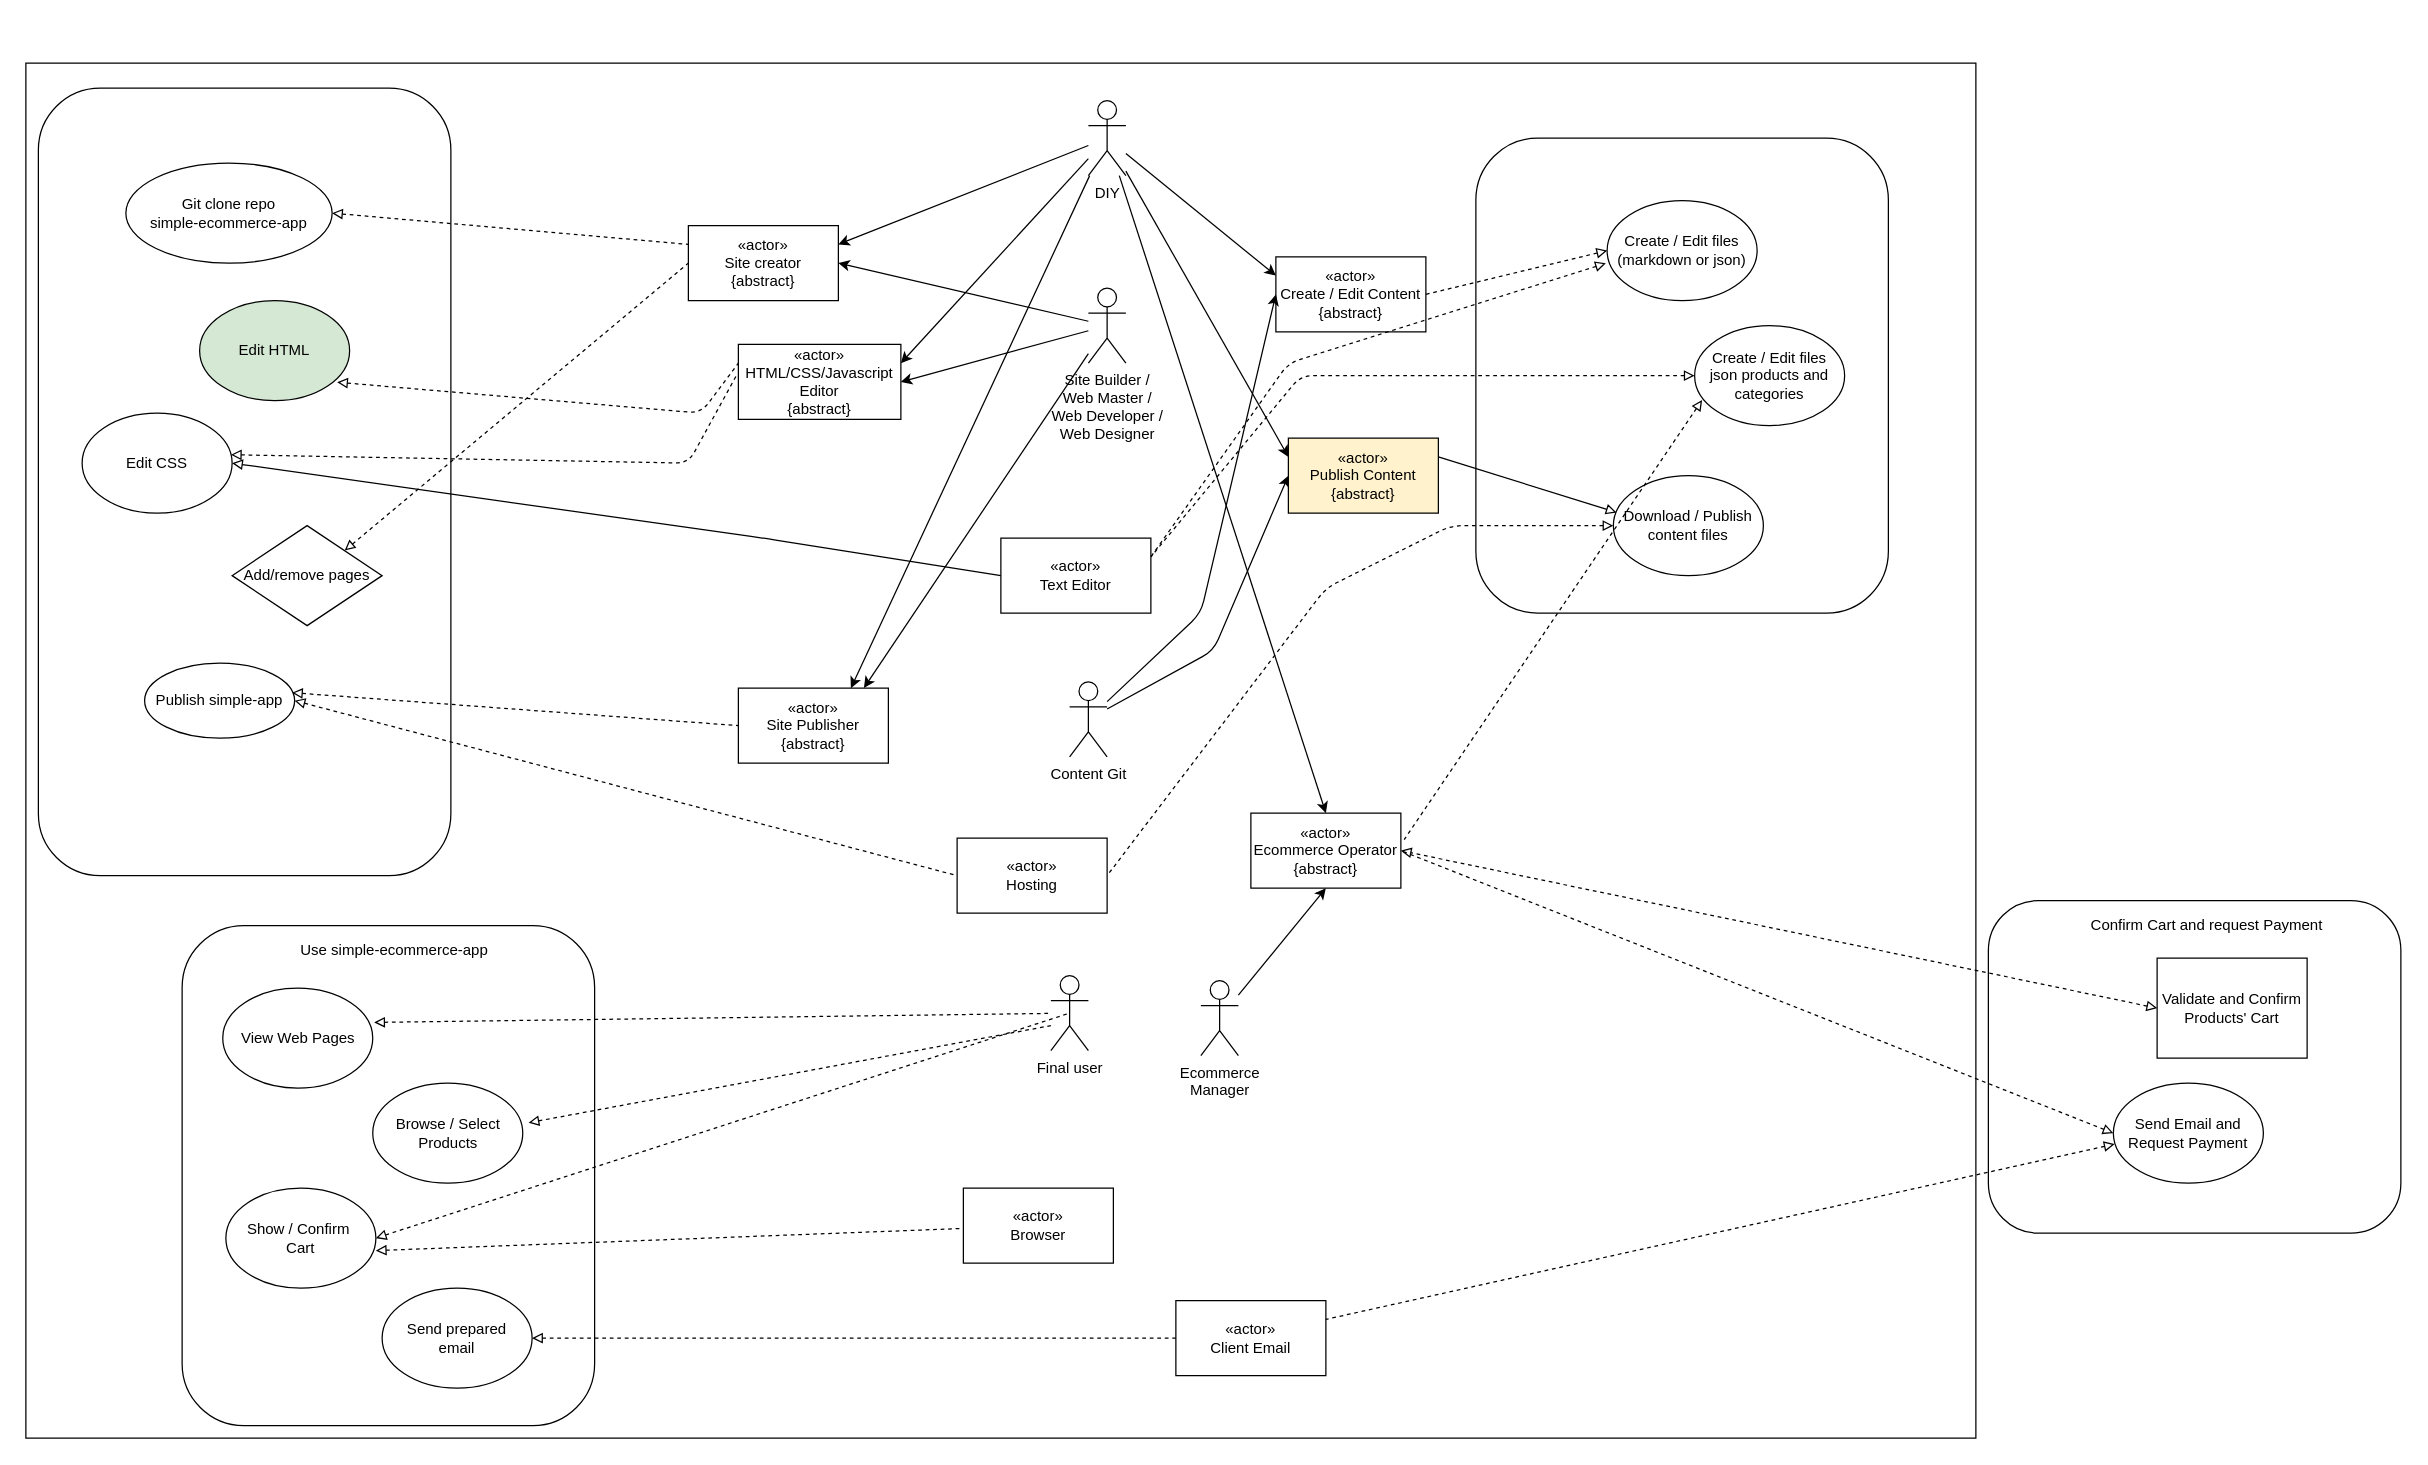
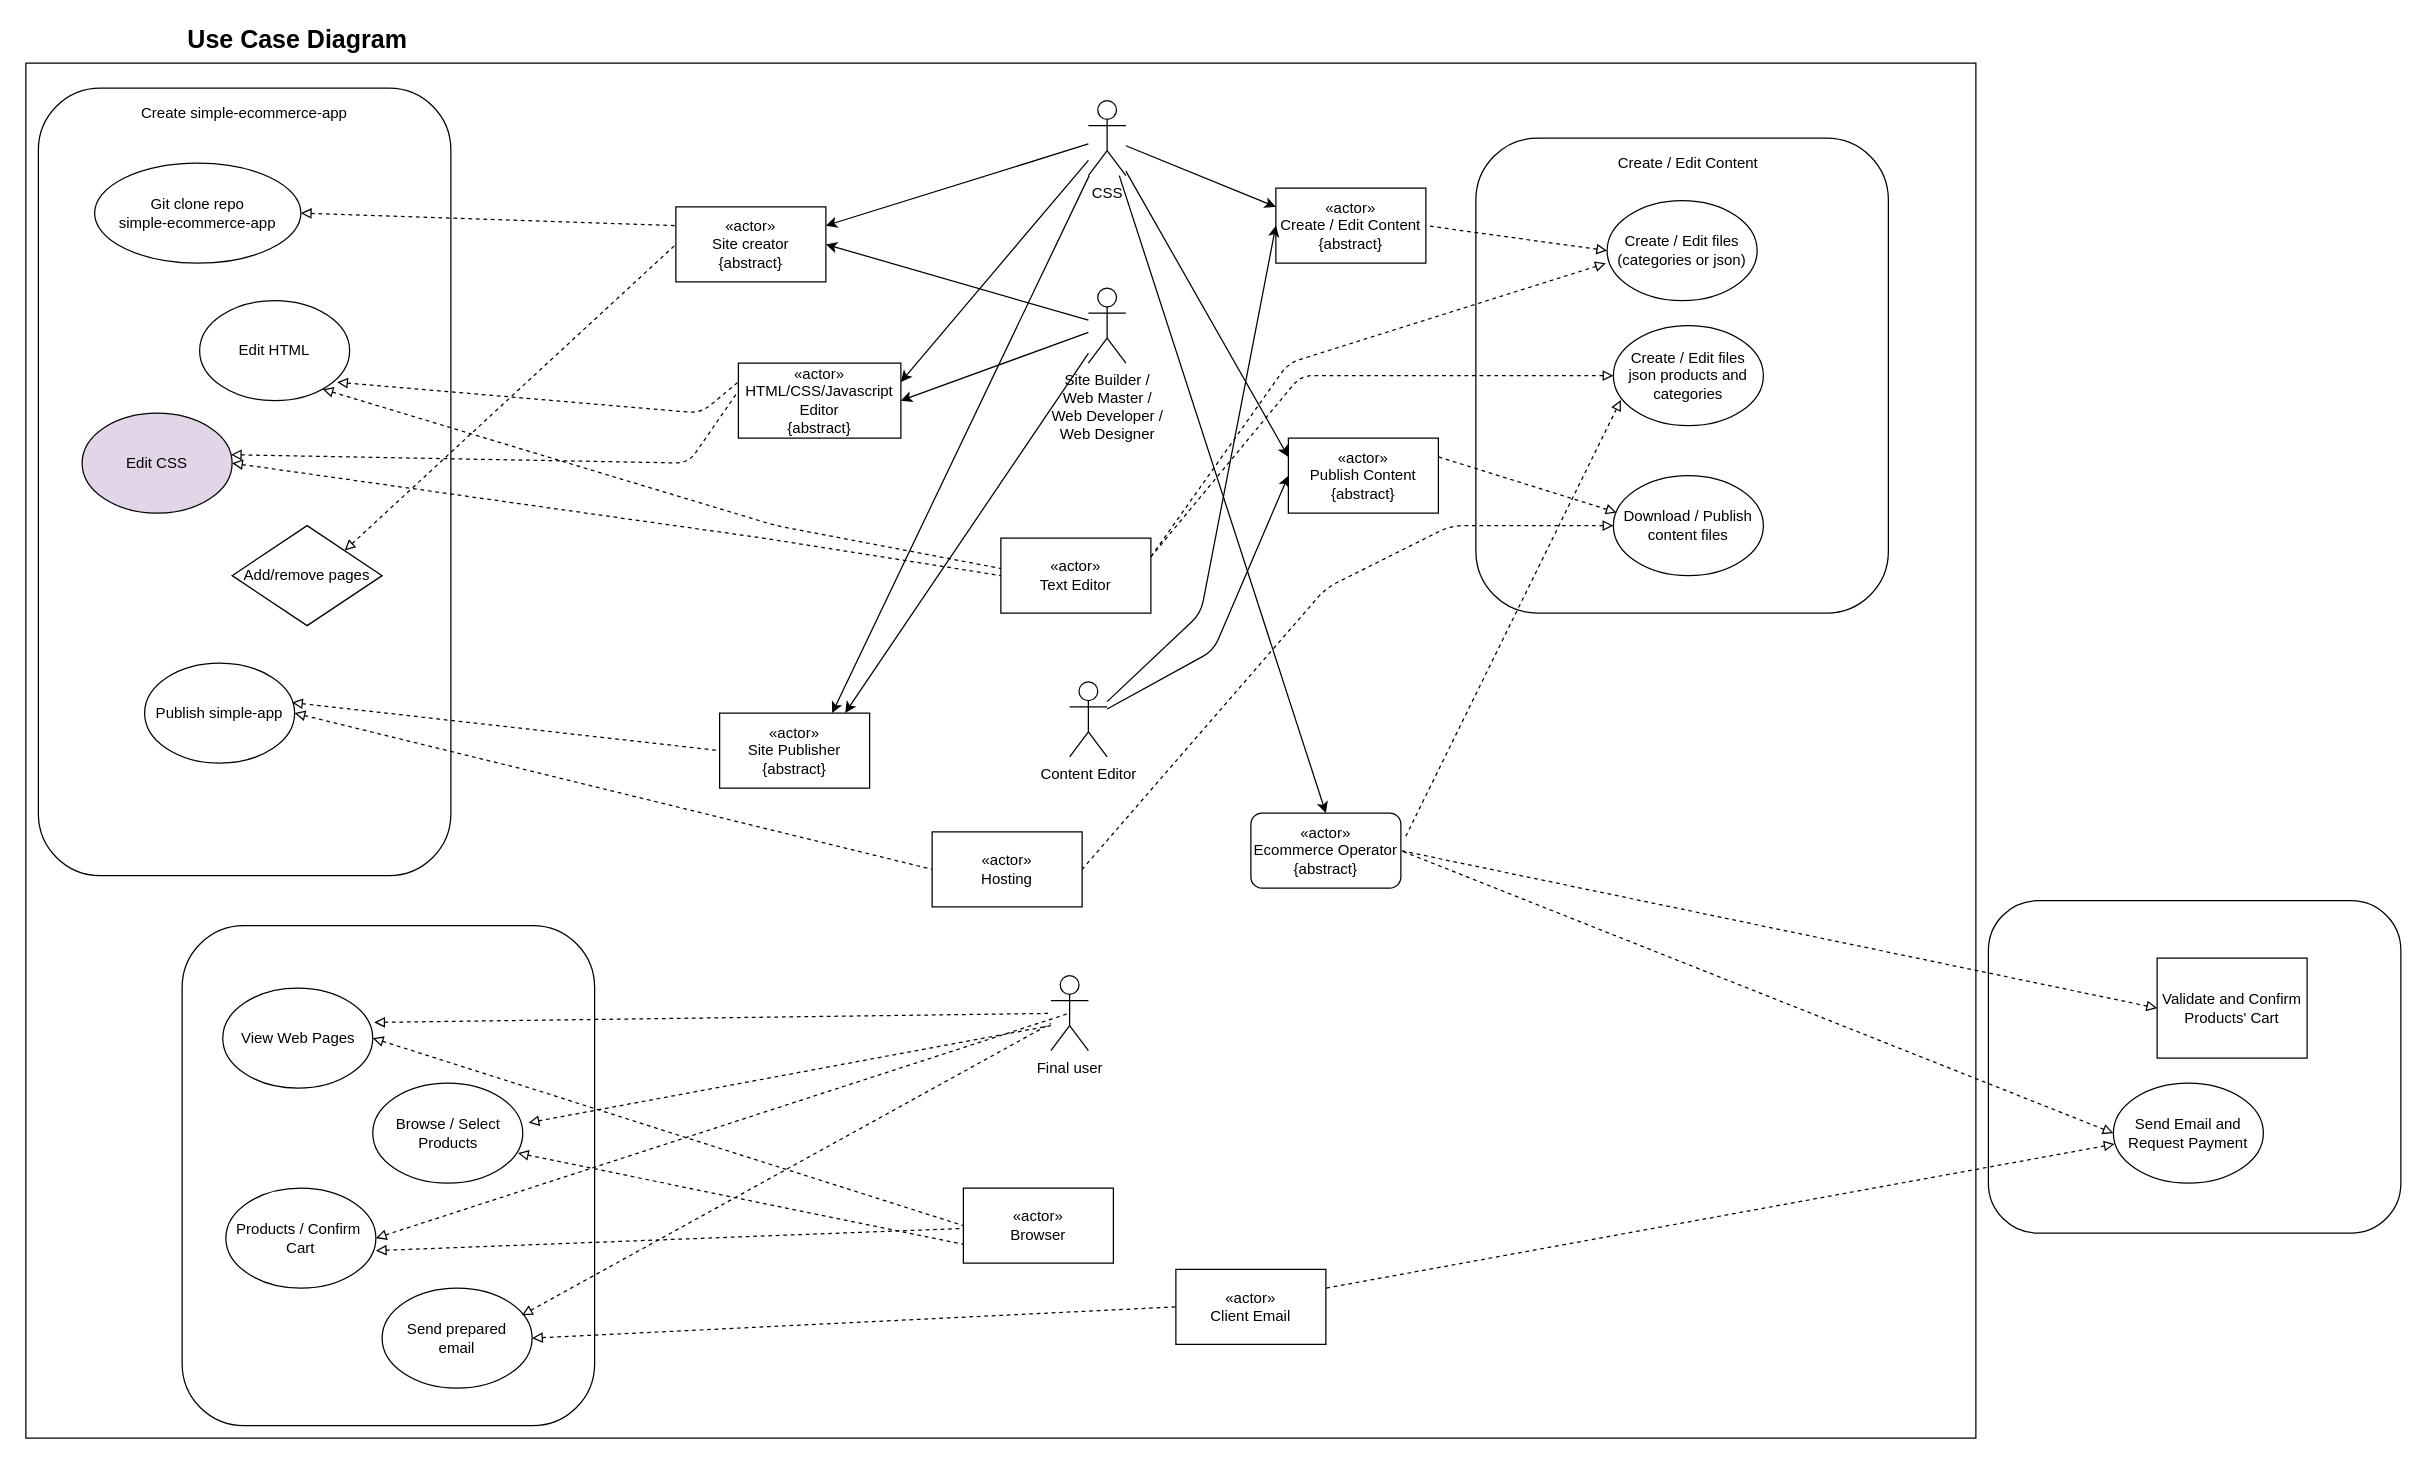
none -> (298, 38)
none -> (244, 113)
none -> (1688, 163)
(1108, 193) -> (1108, 193)
(229, 213) -> (198, 213)
(1682, 251) -> (1682, 251)
(763, 263) -> (751, 244)
(1351, 294) -> (1351, 226)
(274, 351) -> (274, 351)
(1769, 376) -> (1688, 376)
(819, 382) -> (819, 401)
(157, 463) -> (157, 463)
(1363, 476) -> (1363, 476)
(1522, 483) -> (1522, 483)
(570, 511) -> (570, 511)
none -> (730, 512)
(219, 701) -> (219, 713)
(813, 726) -> (794, 751)
(1089, 775) -> (1089, 775)
(1326, 851) -> (1326, 851)
(1032, 876) -> (1007, 869)
(1565, 885) -> (1565, 885)
(2207, 926) -> none
(1279, 945) -> none
(394, 951) -> none
(1219, 1018) -> none
none -> (532, 1089)
none -> (784, 1171)
none -> (742, 1199)
(301, 1238) -> (301, 1238)
(1251, 1338) -> (1251, 1307)
